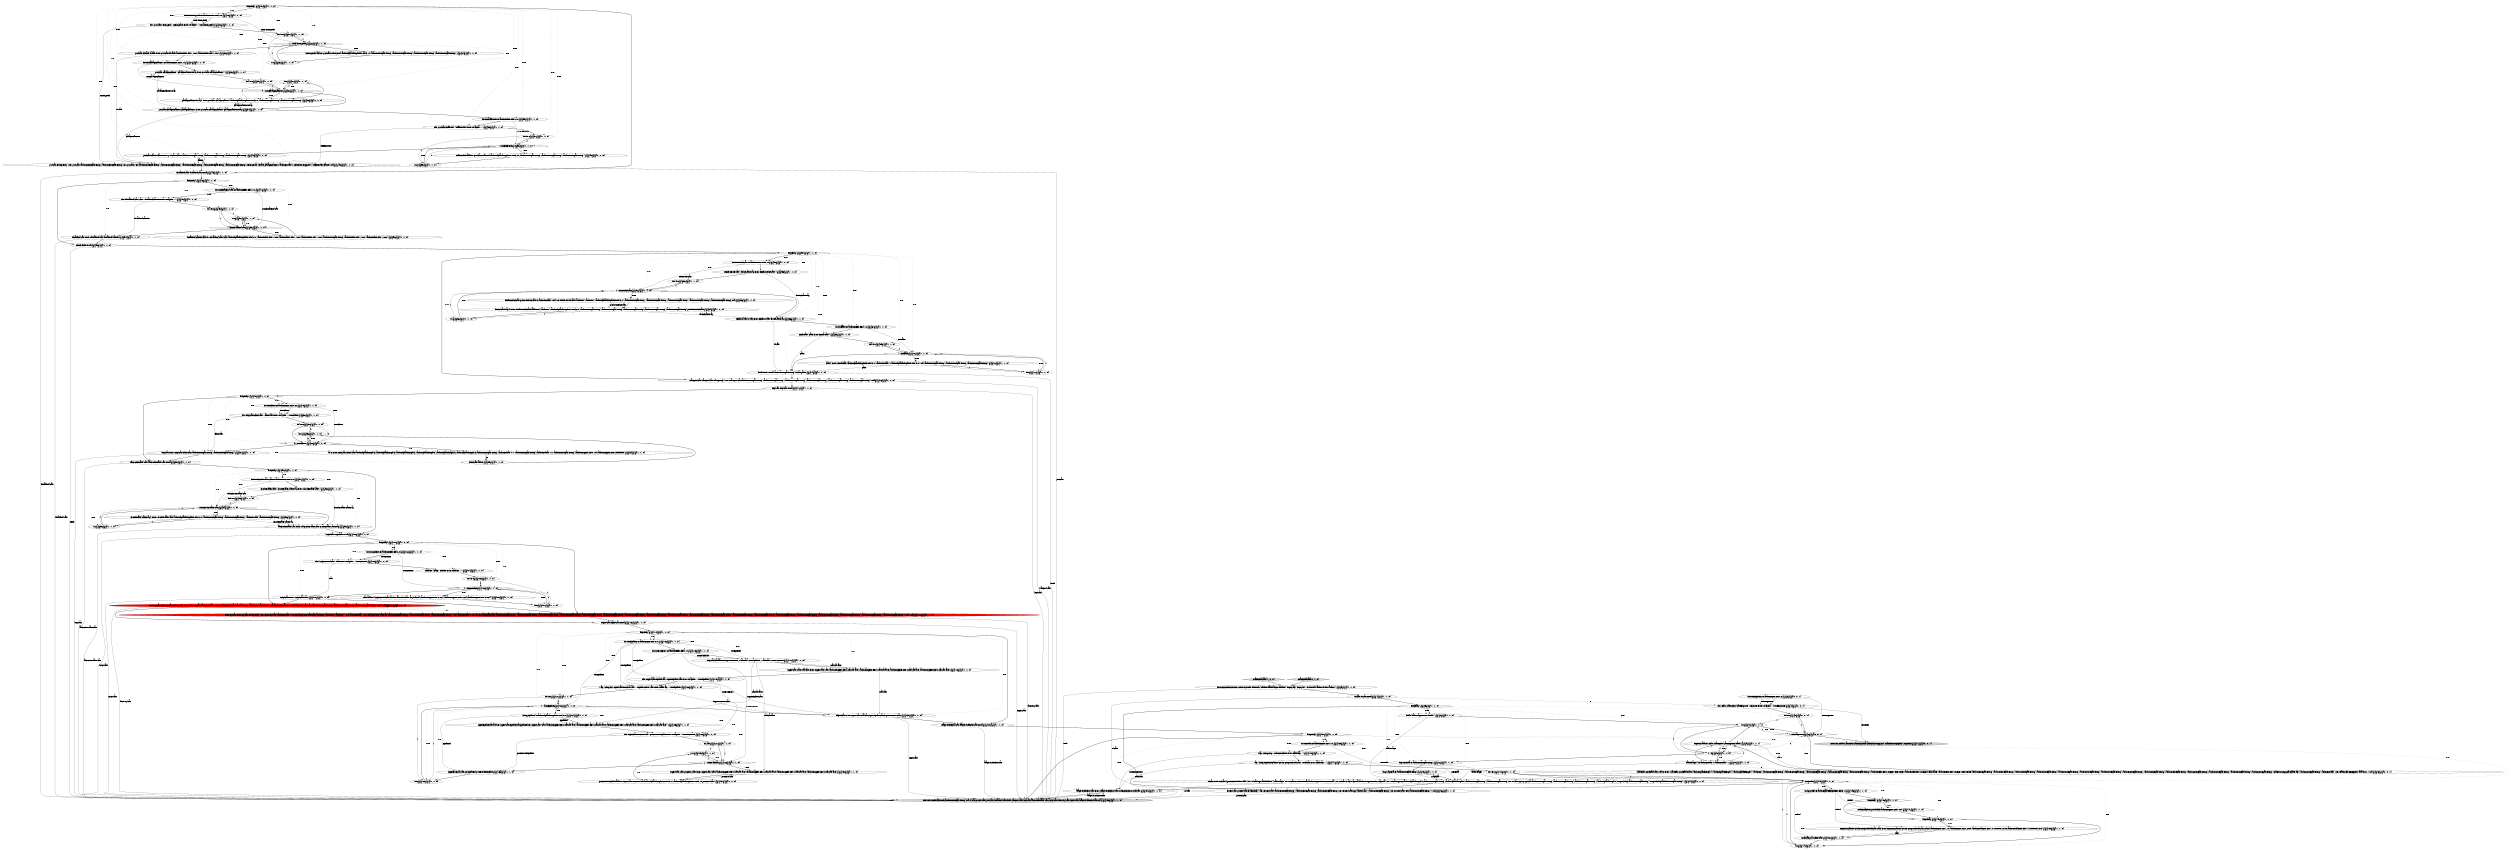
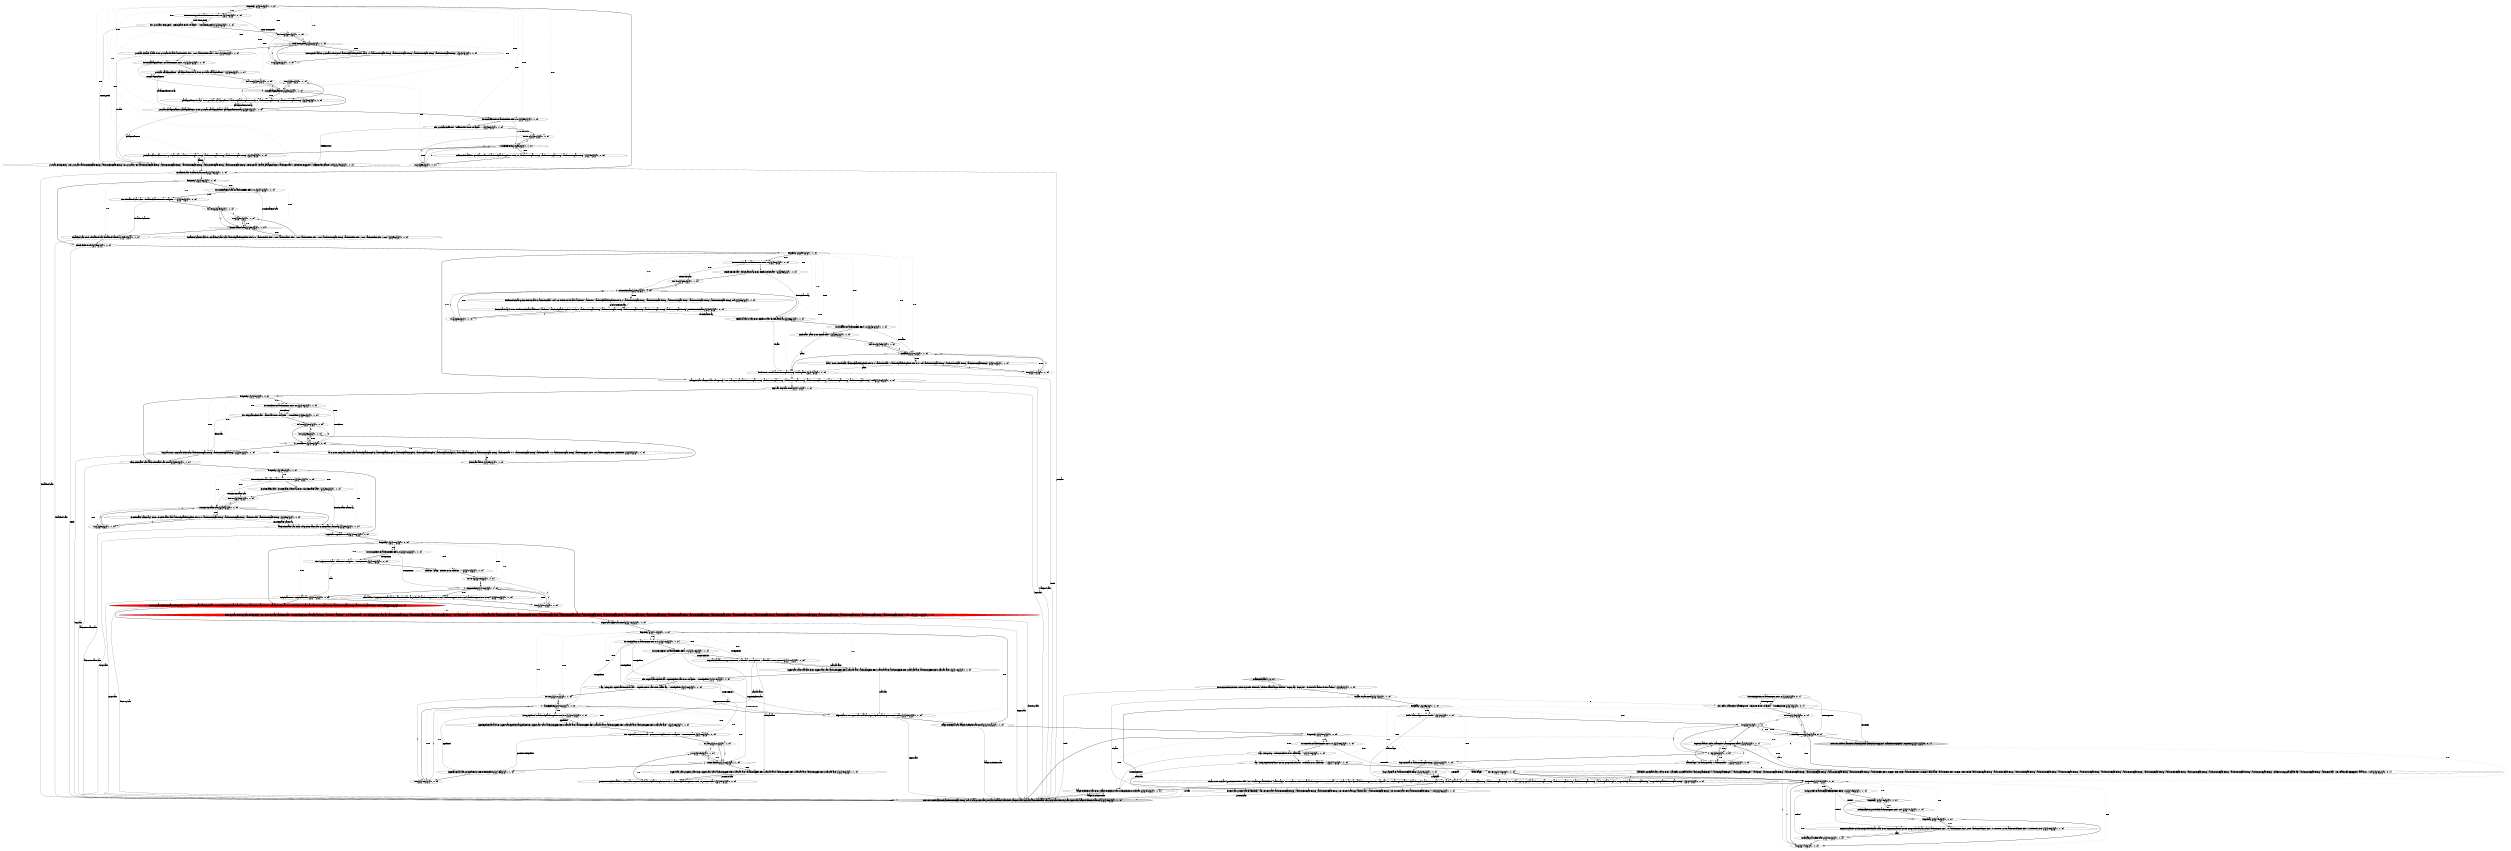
(518, 9) -> (402, 87)
(289, 87) -> none
(276, 453) -> (276, 453)
(1308, 679) -> none
